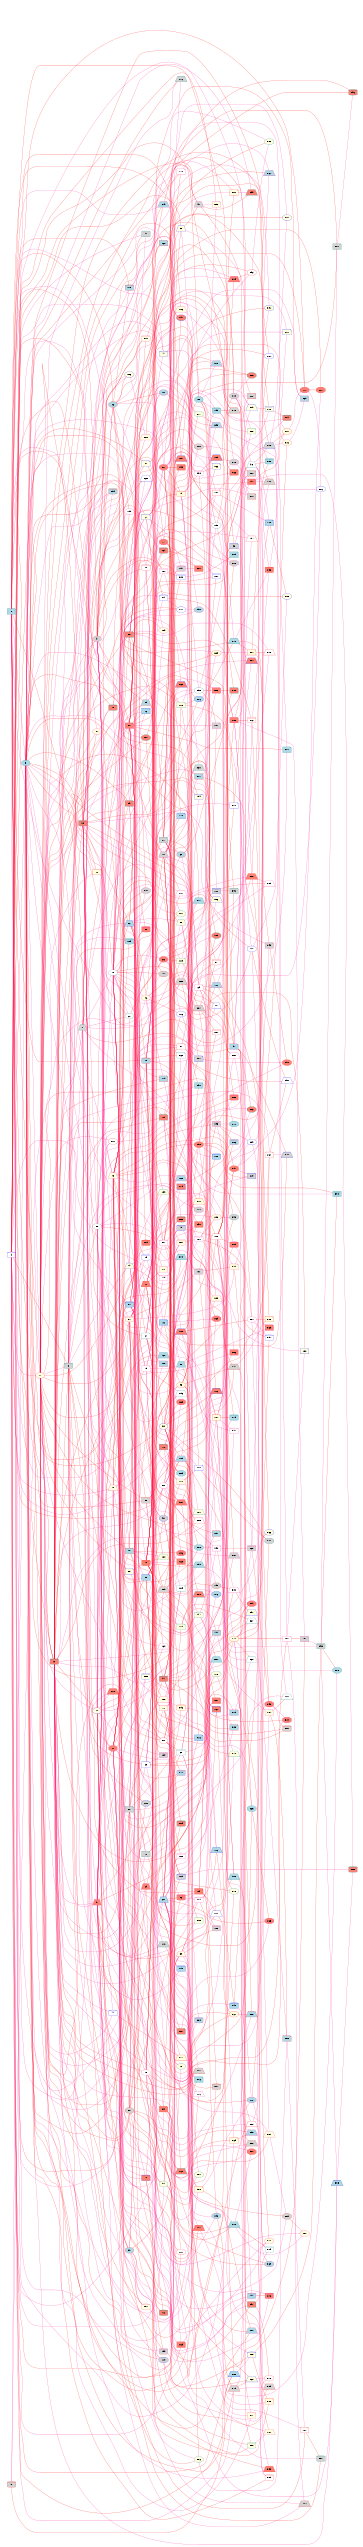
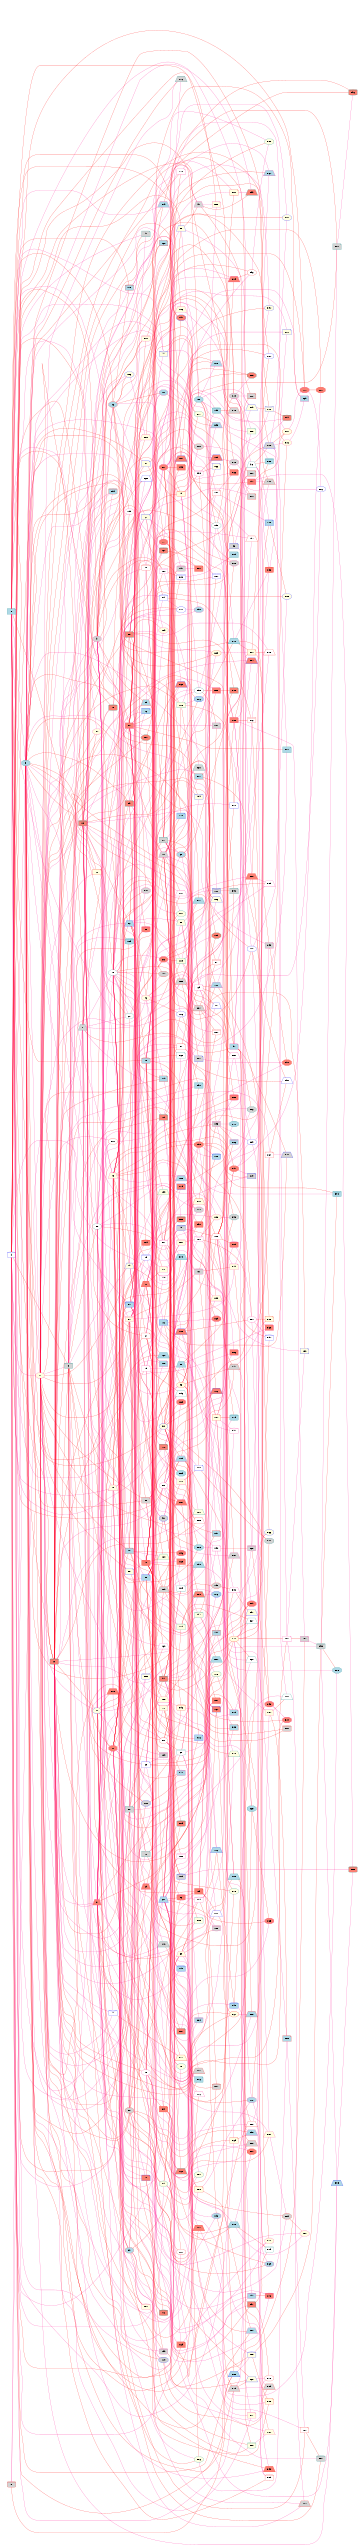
(252, 1109) -> (252, 1109)
(146, 1336) -> (146, 1336)
(151, 2034) -> (185, 2266)
